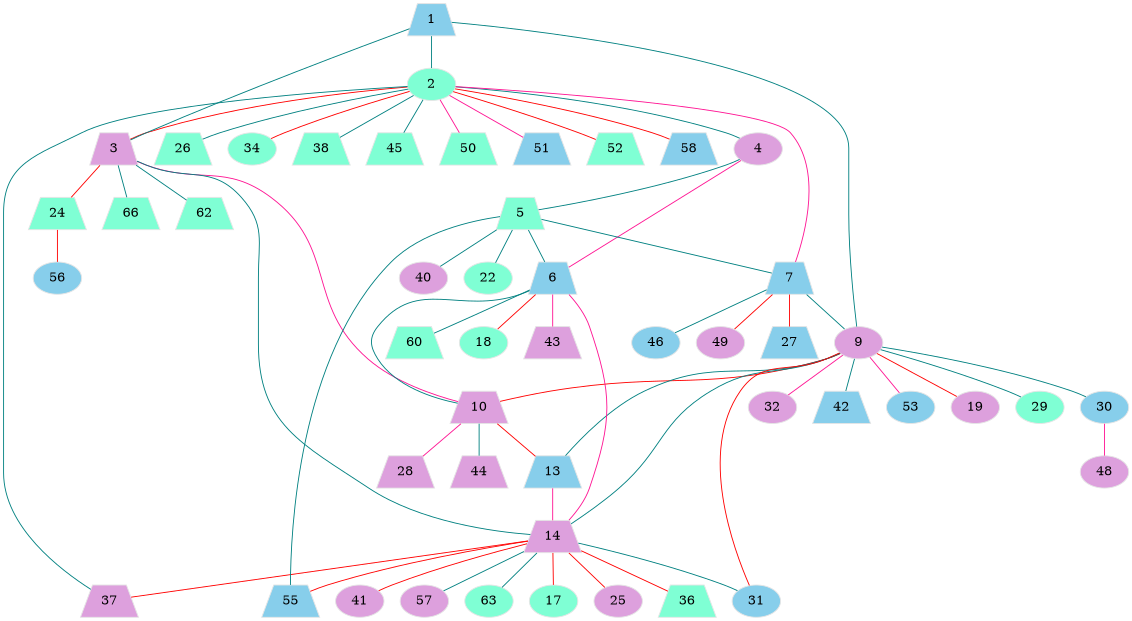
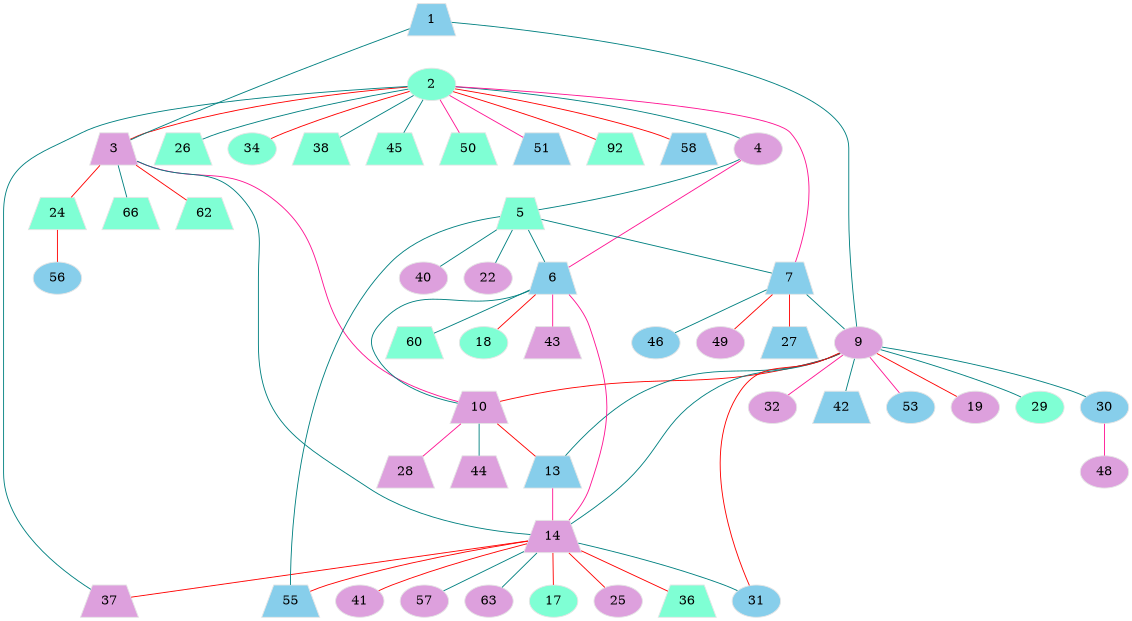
(432, 52) -> none
(615, 149) -> (615, 149)
(161, 183) -> (161, 183)
(488, 278) -> (488, 278)
(489, 601) -> (489, 601)
